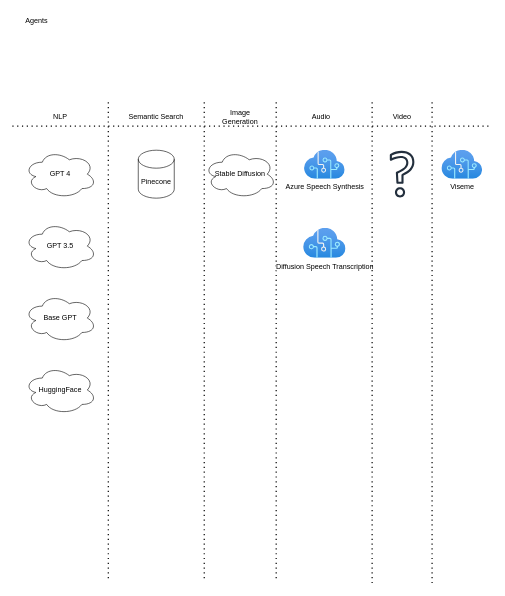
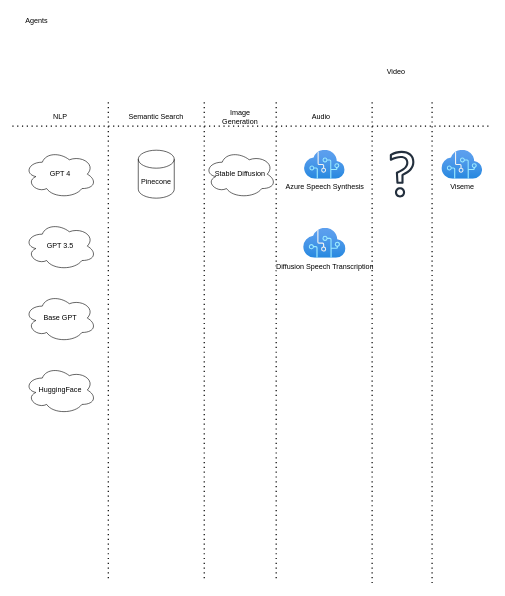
(402, 117) -> (396, 72)
